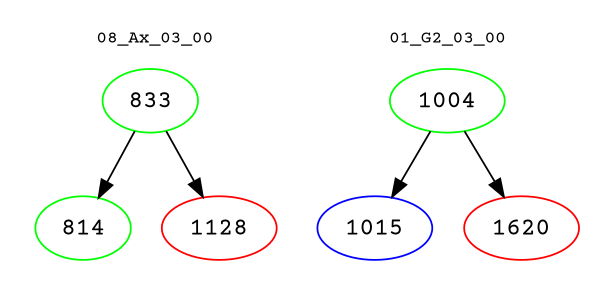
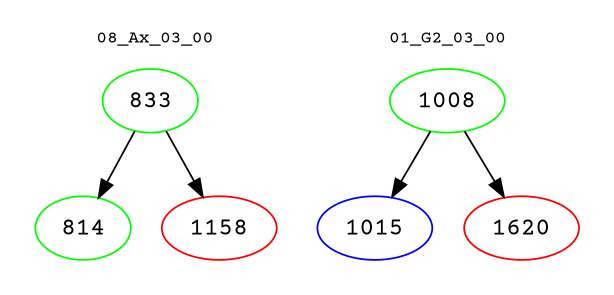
(447, 101) -> (447, 101)
(219, 228) -> (219, 228)
